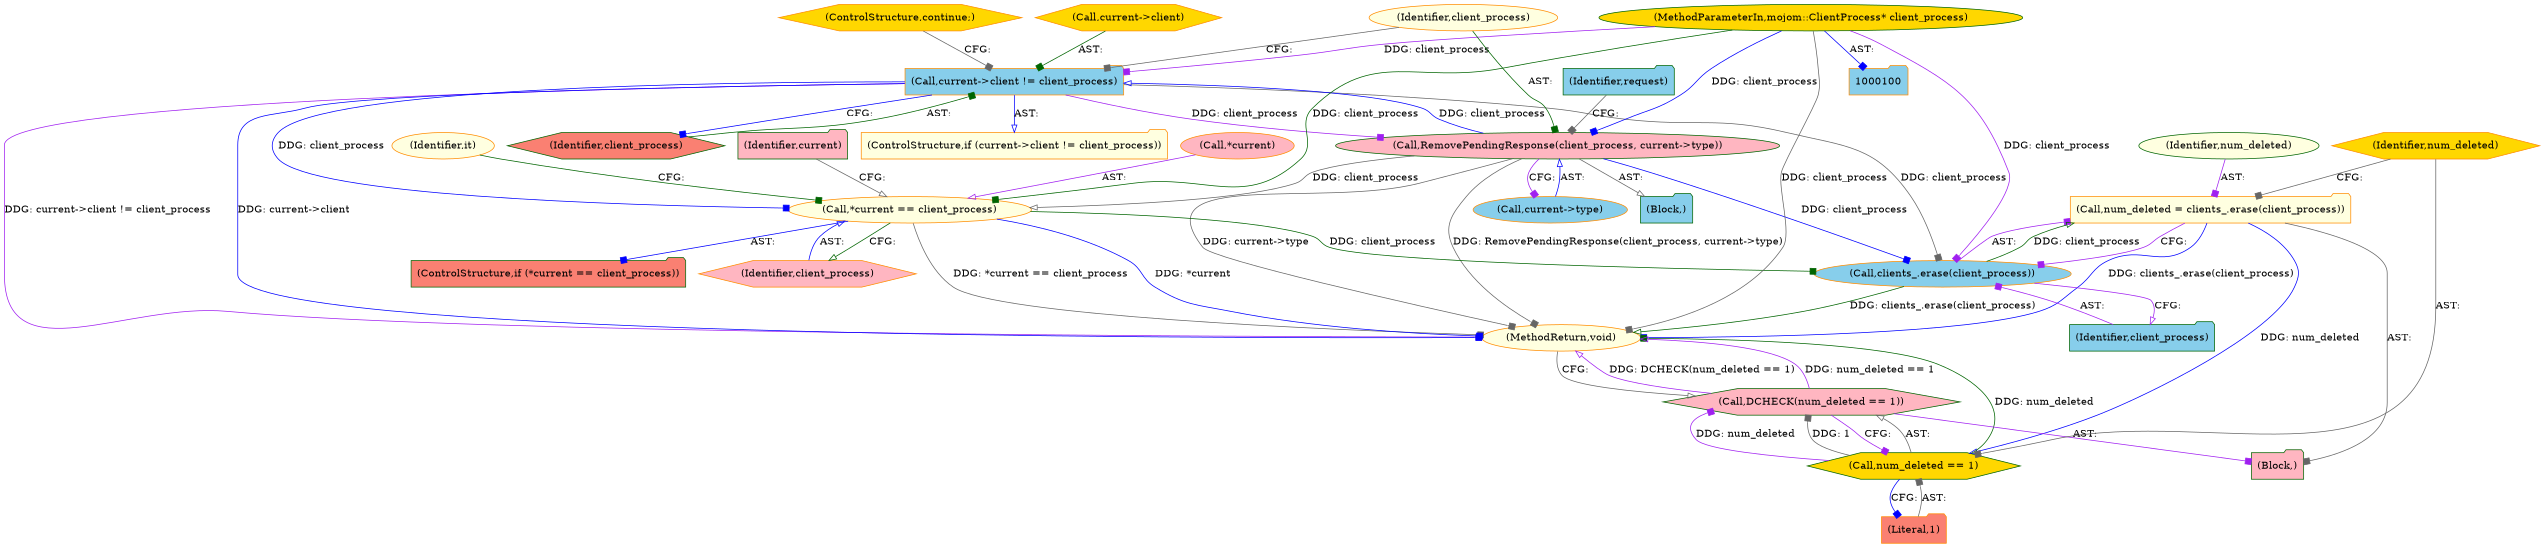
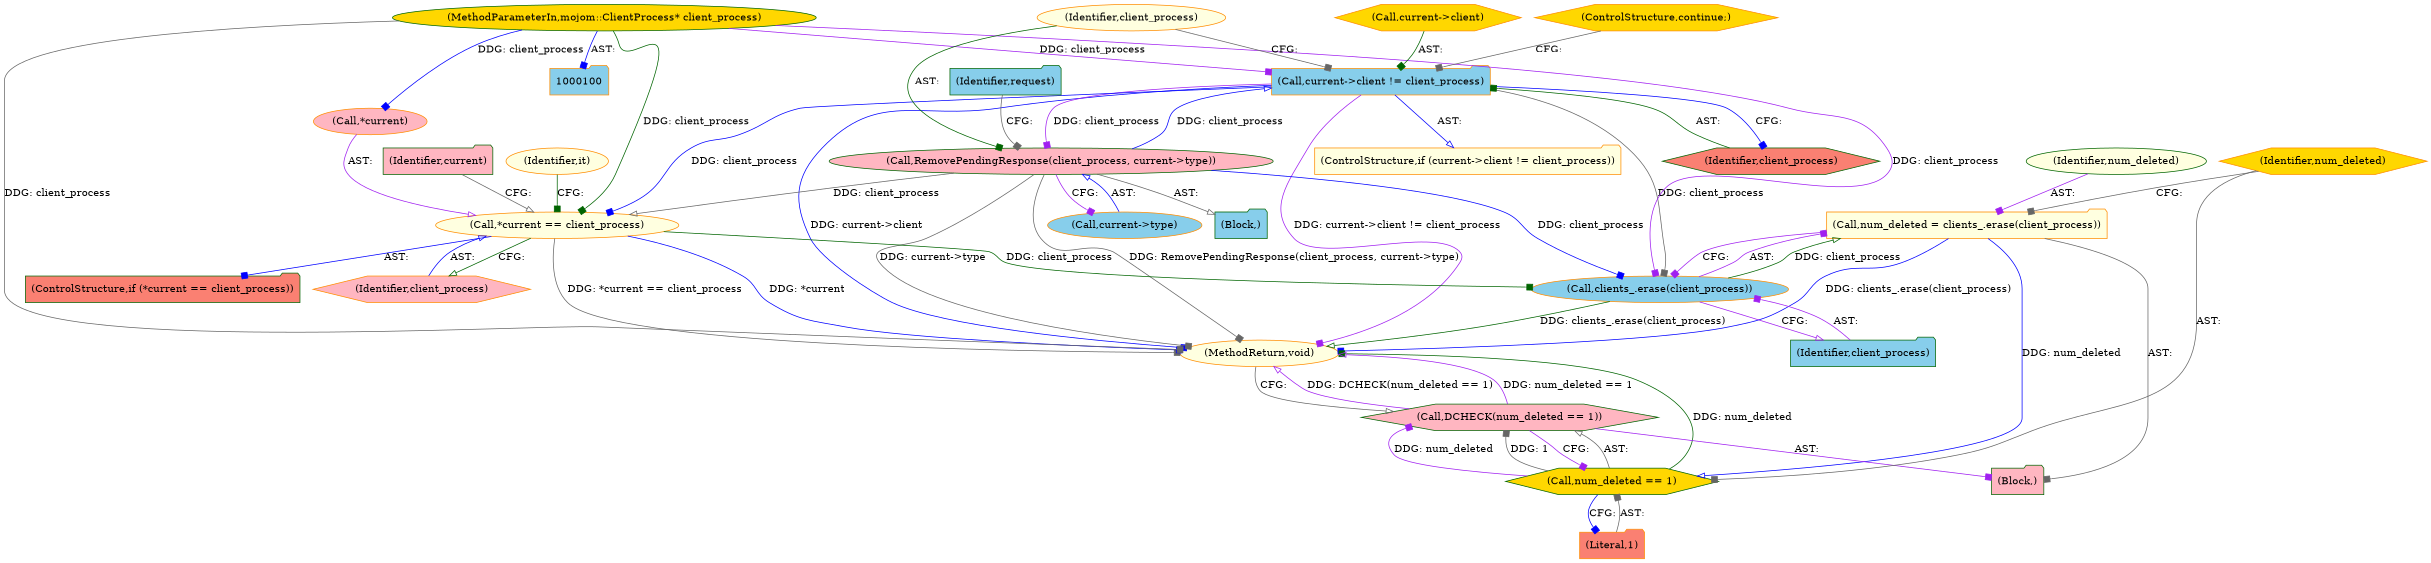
(1693, 85) -> (451, 58)
